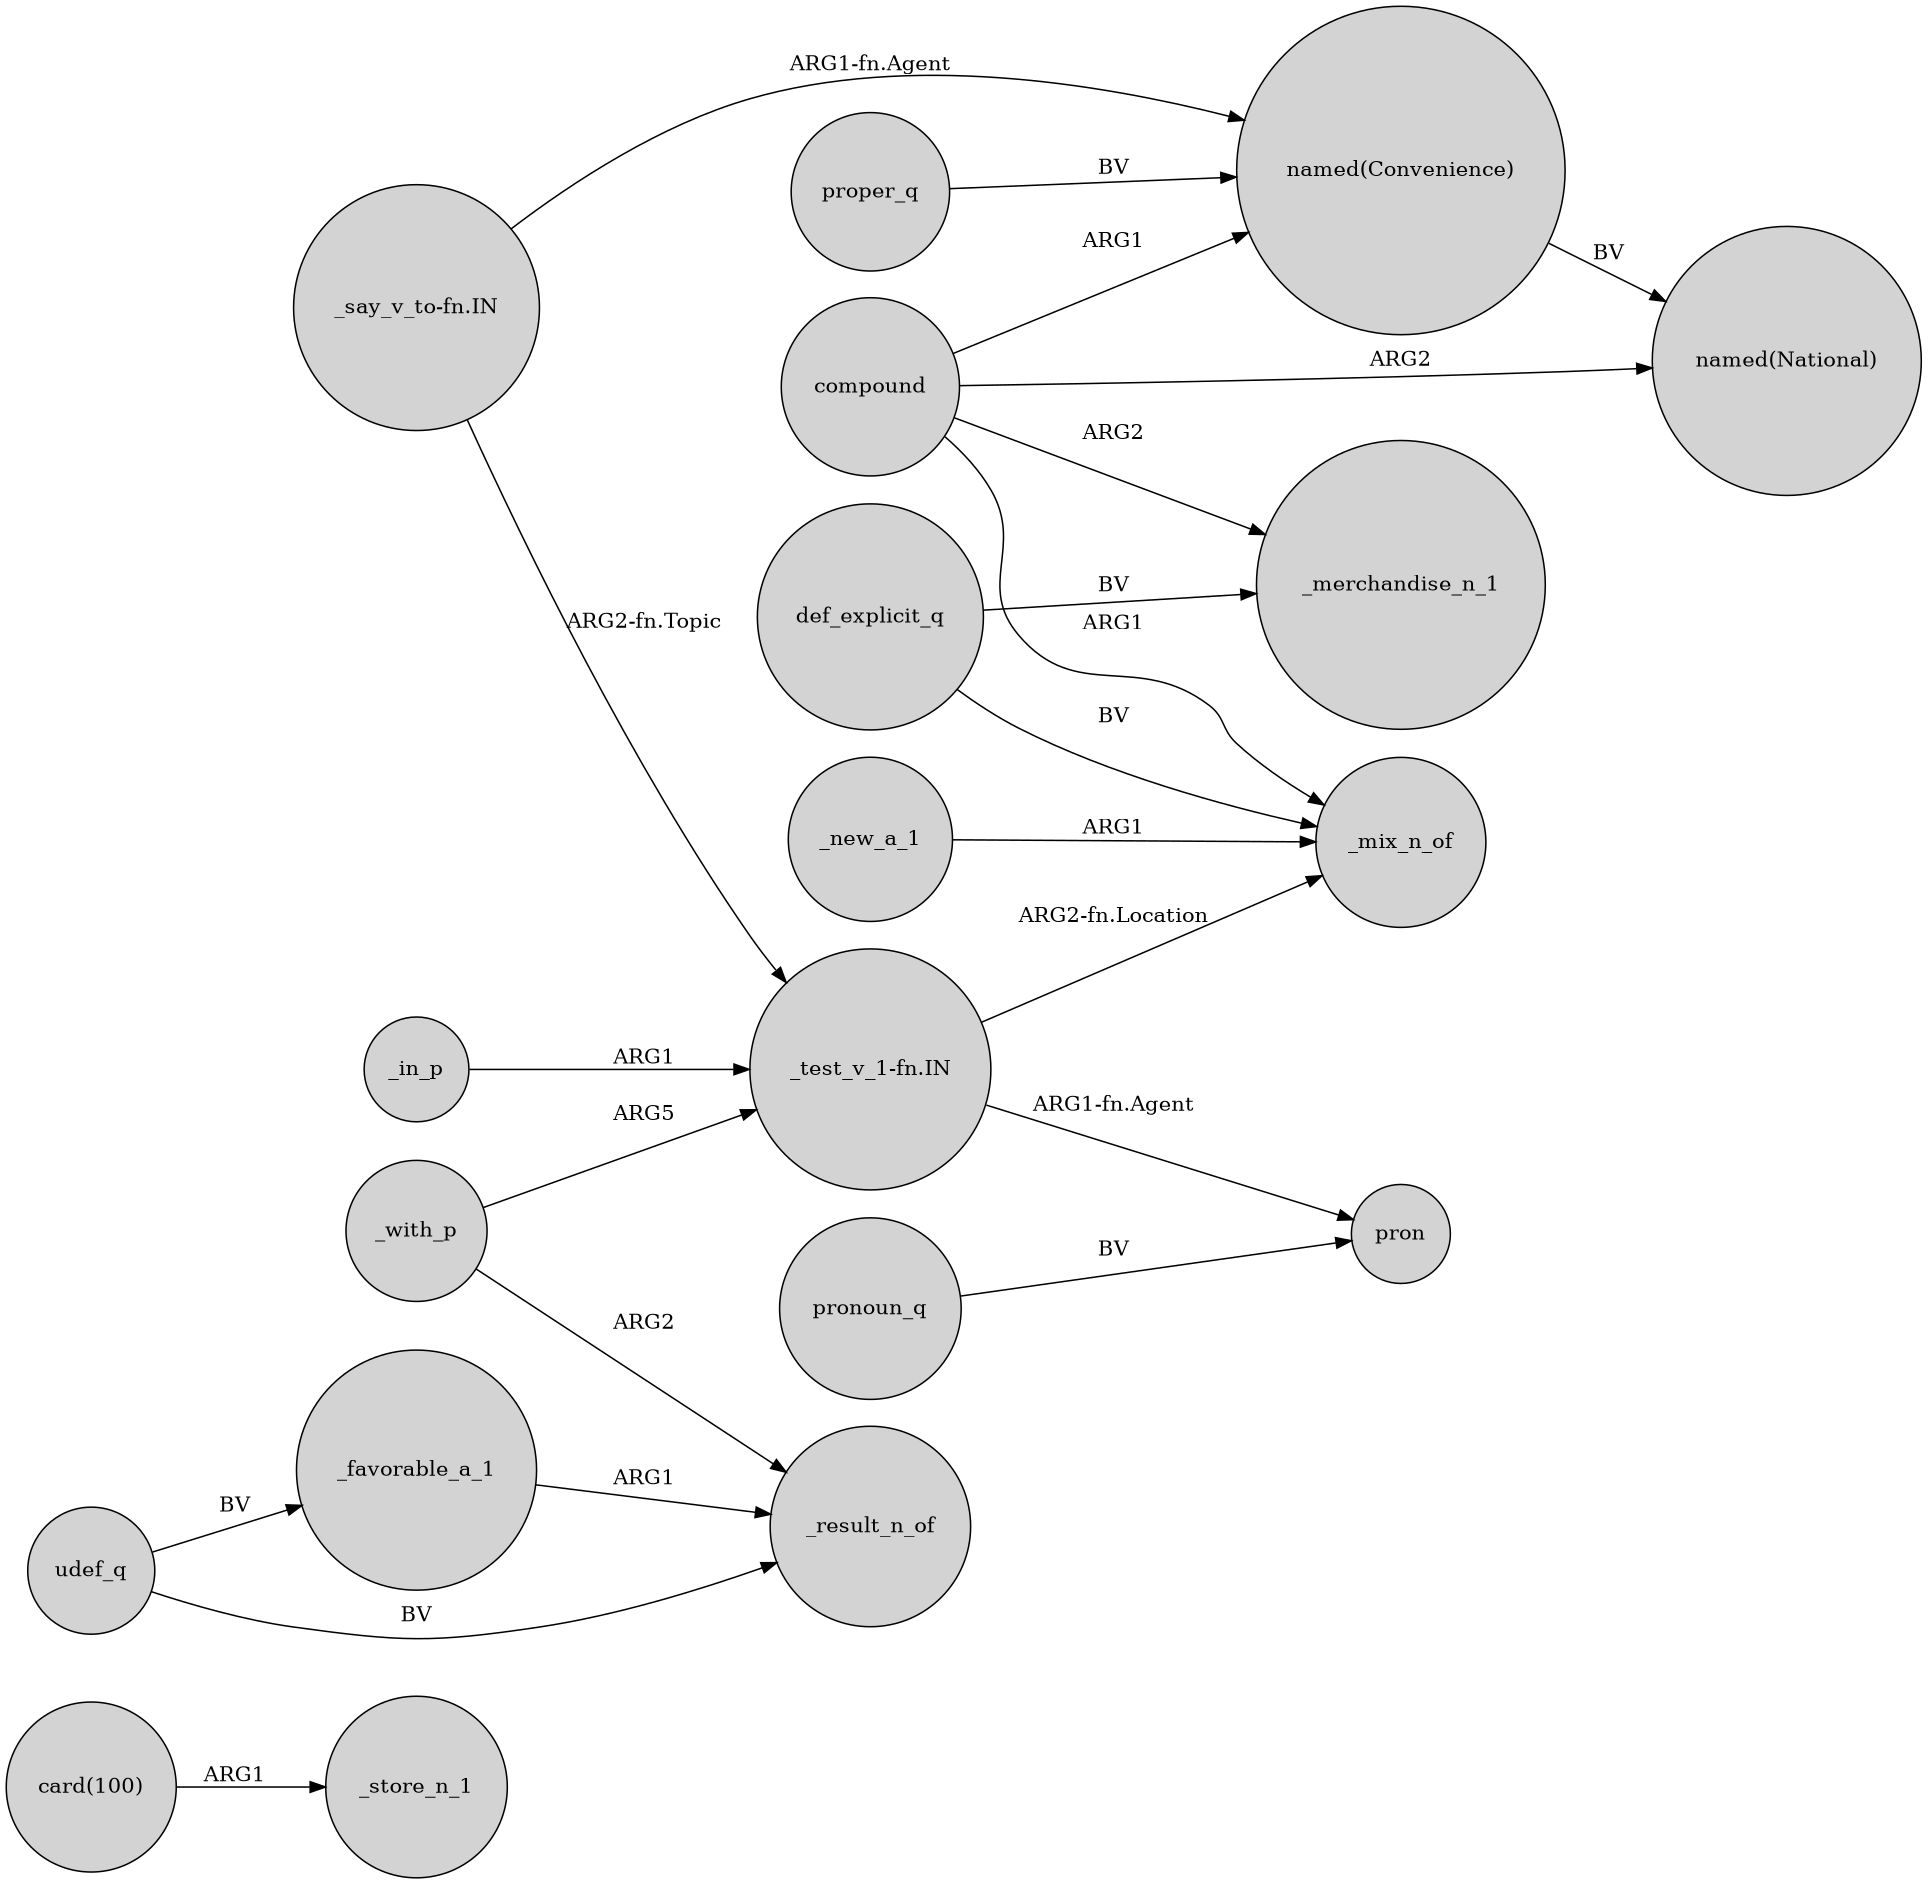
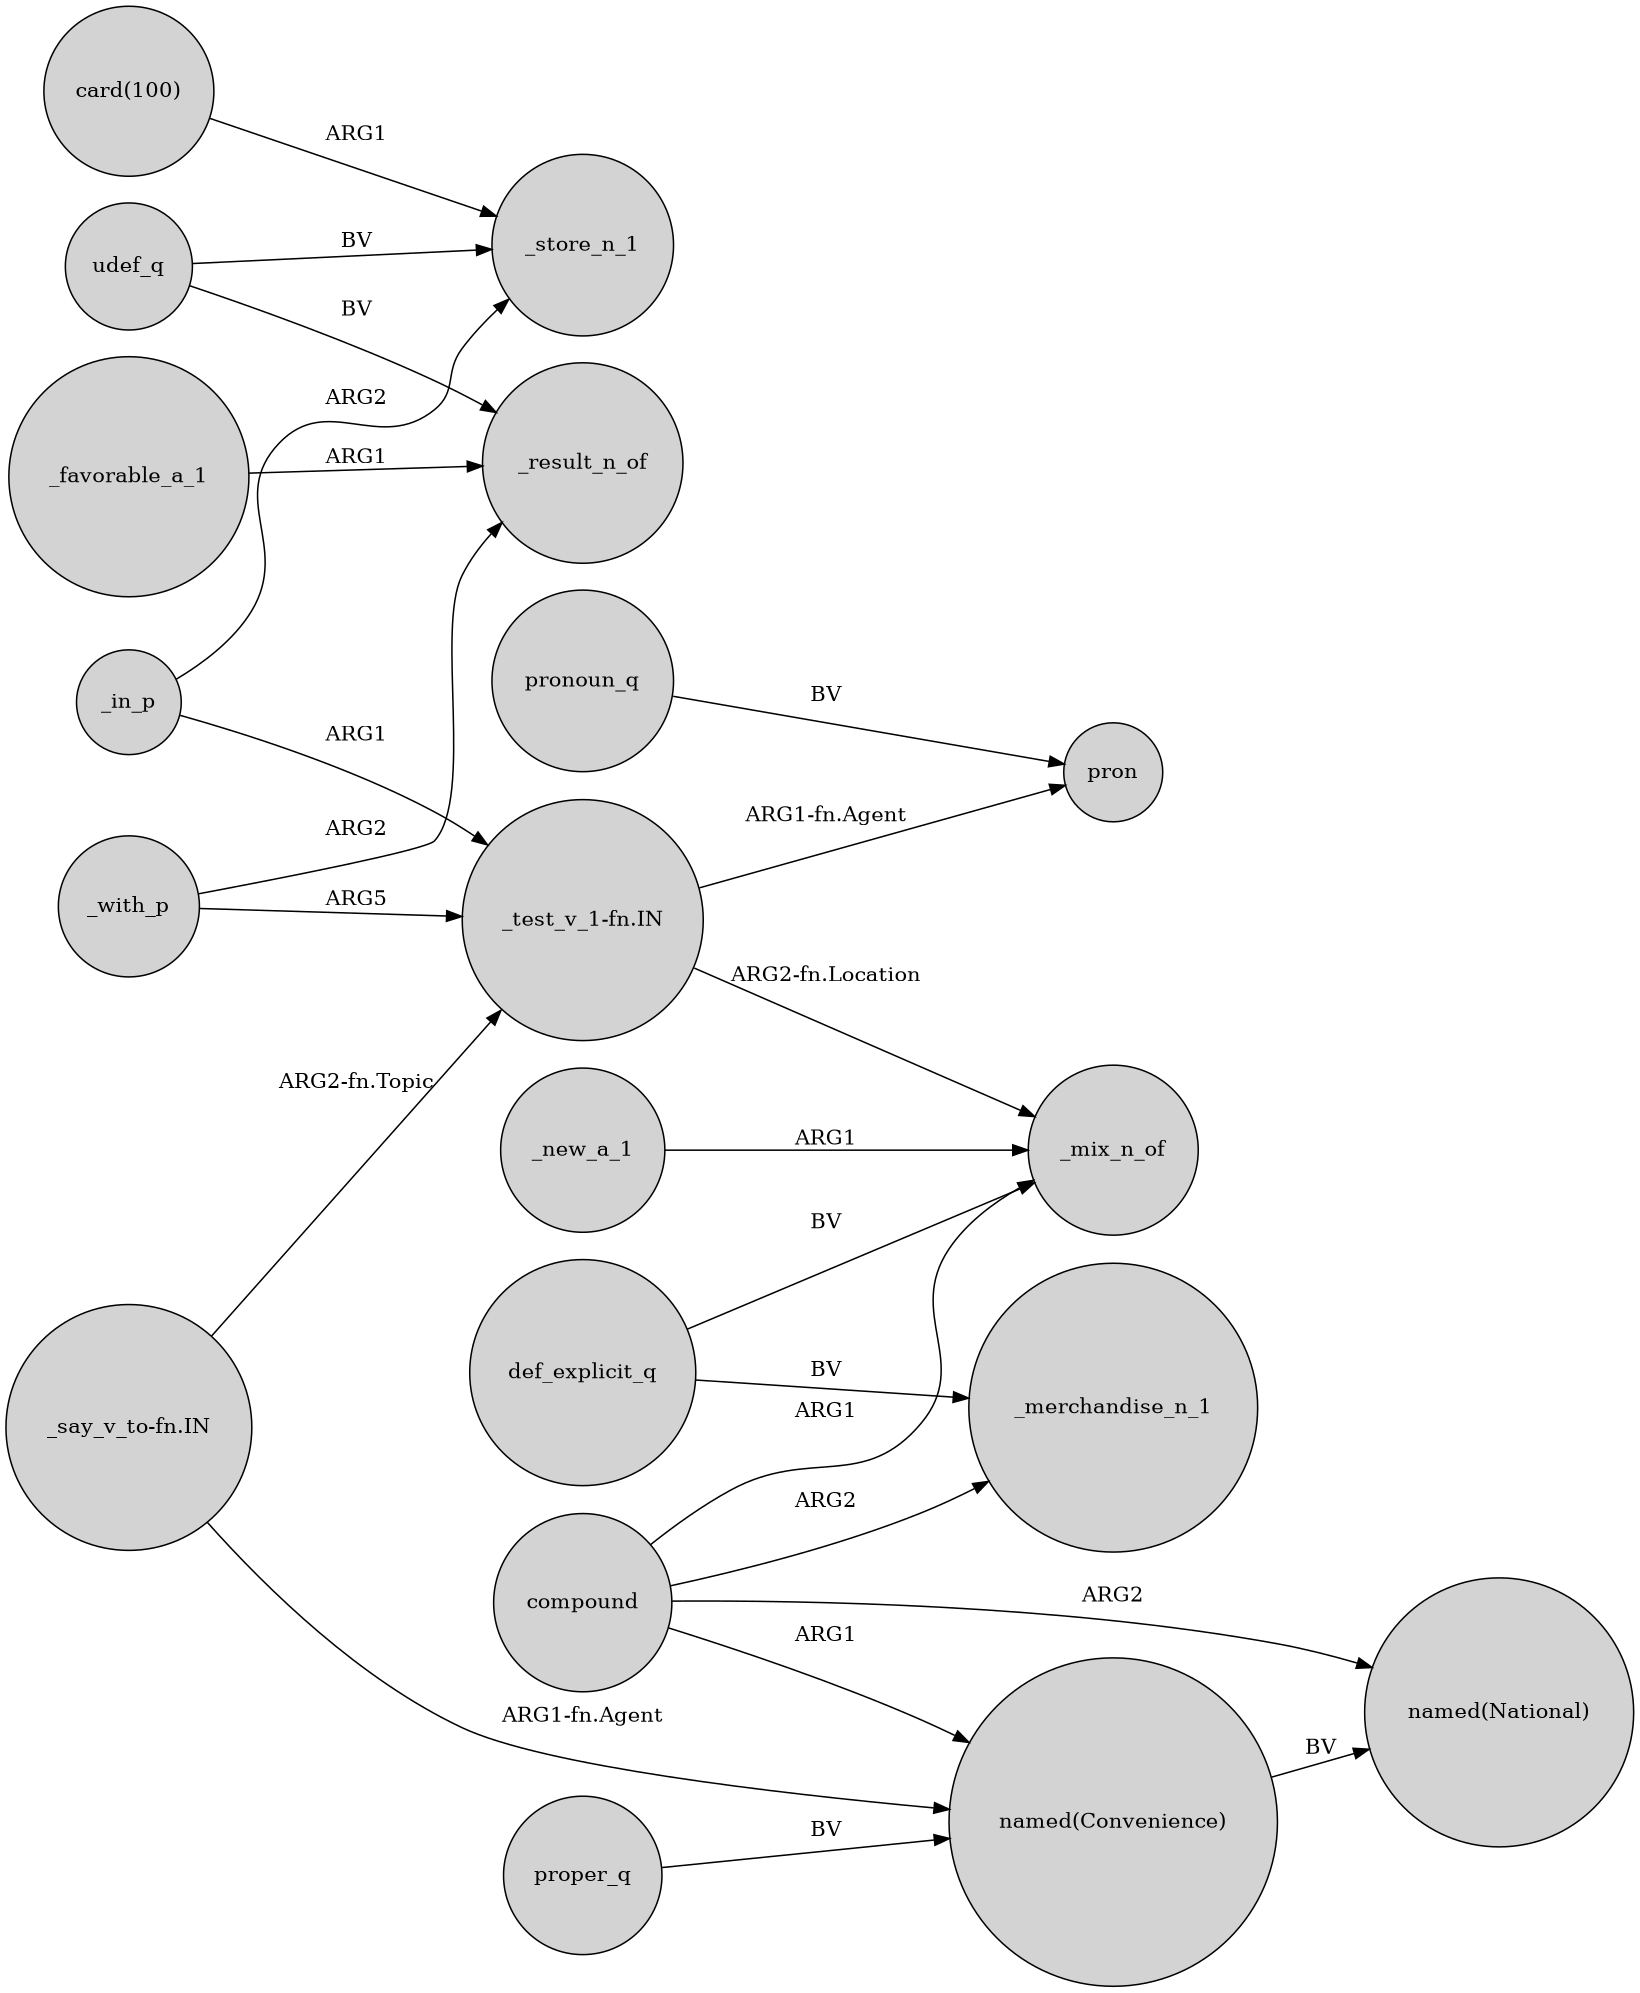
none -> (282, 441)
(220, 1531) -> (334, 257)
